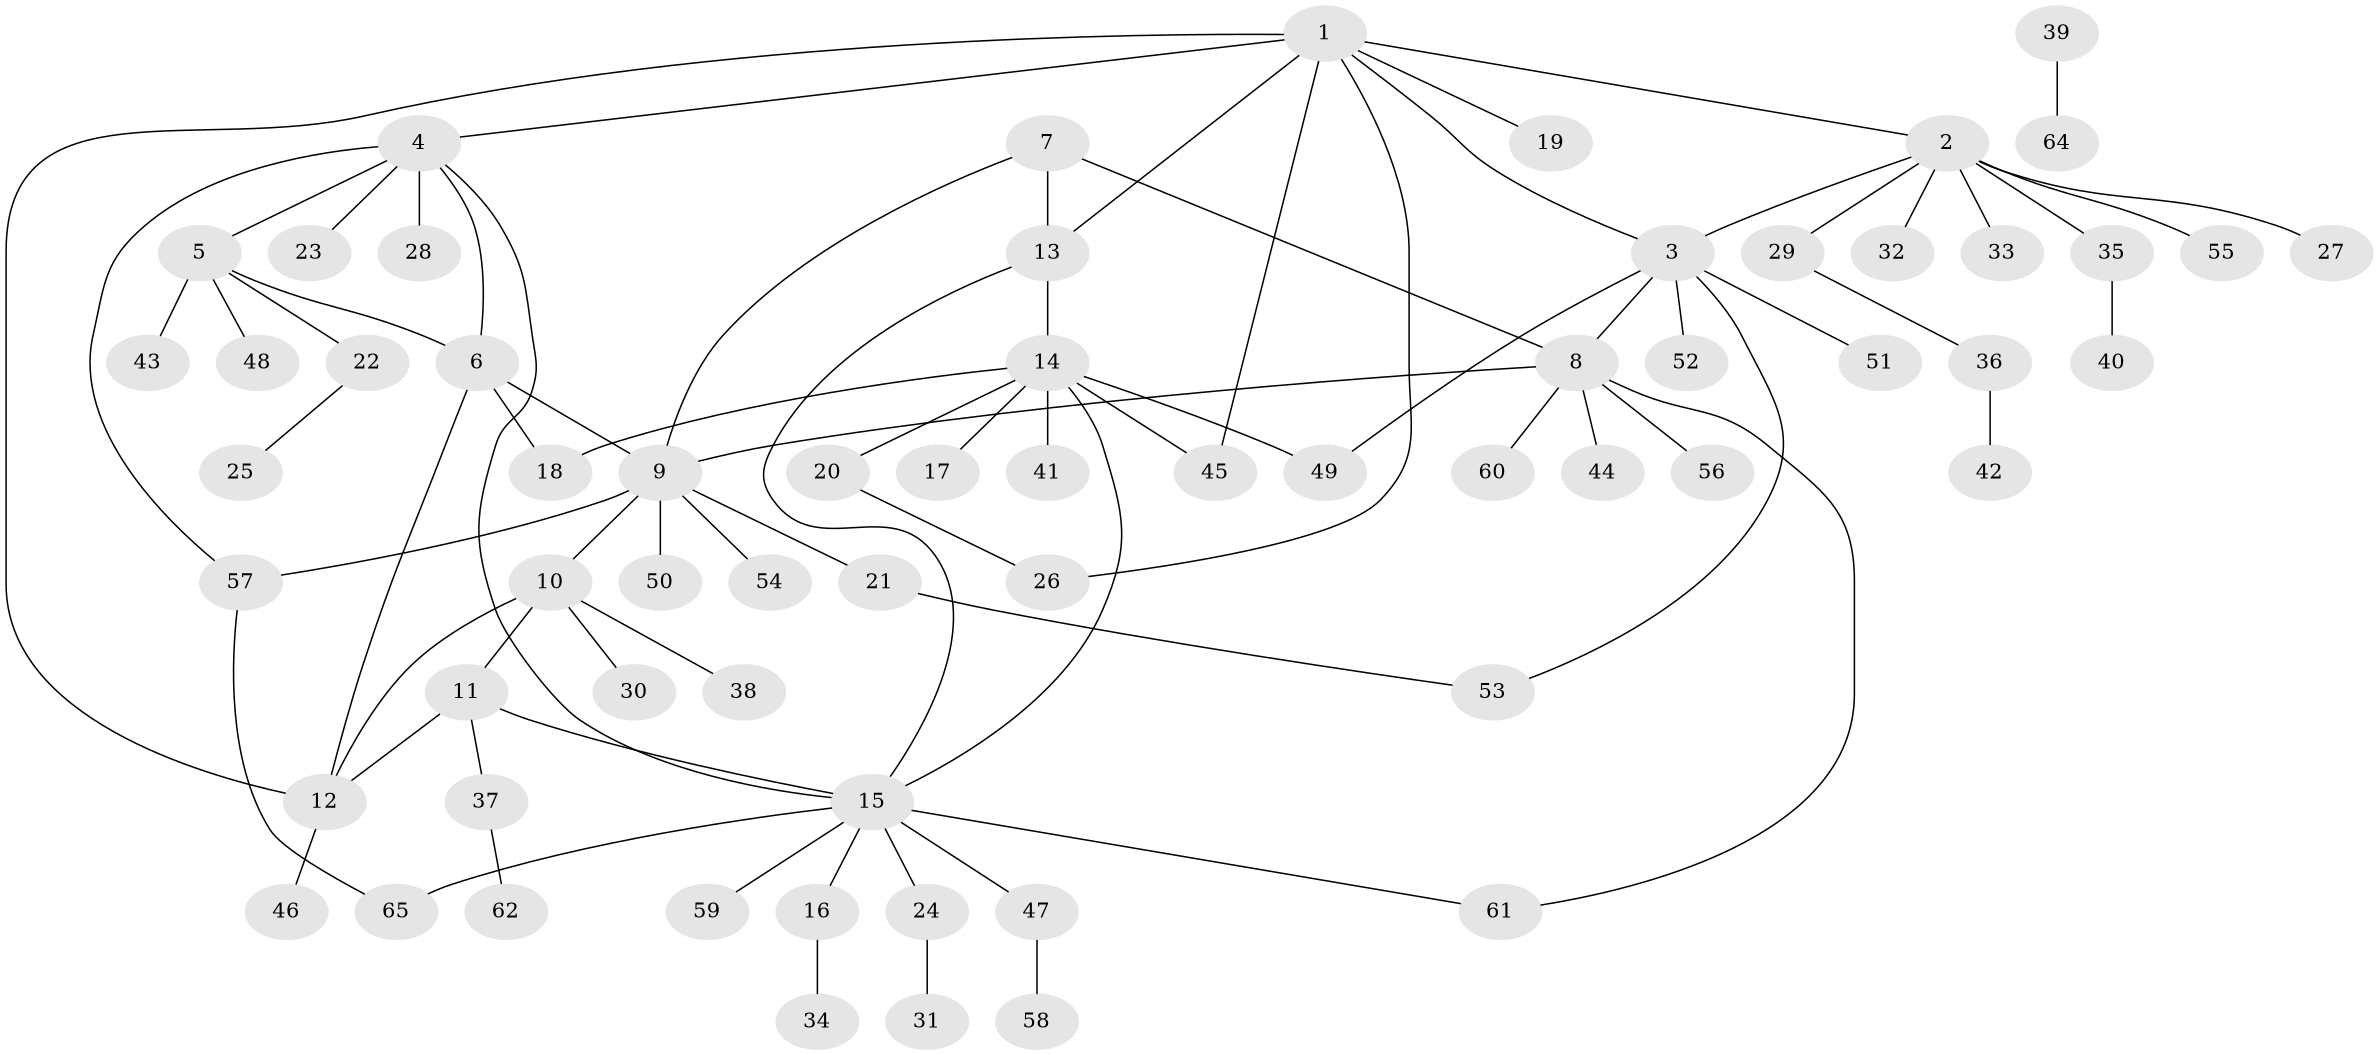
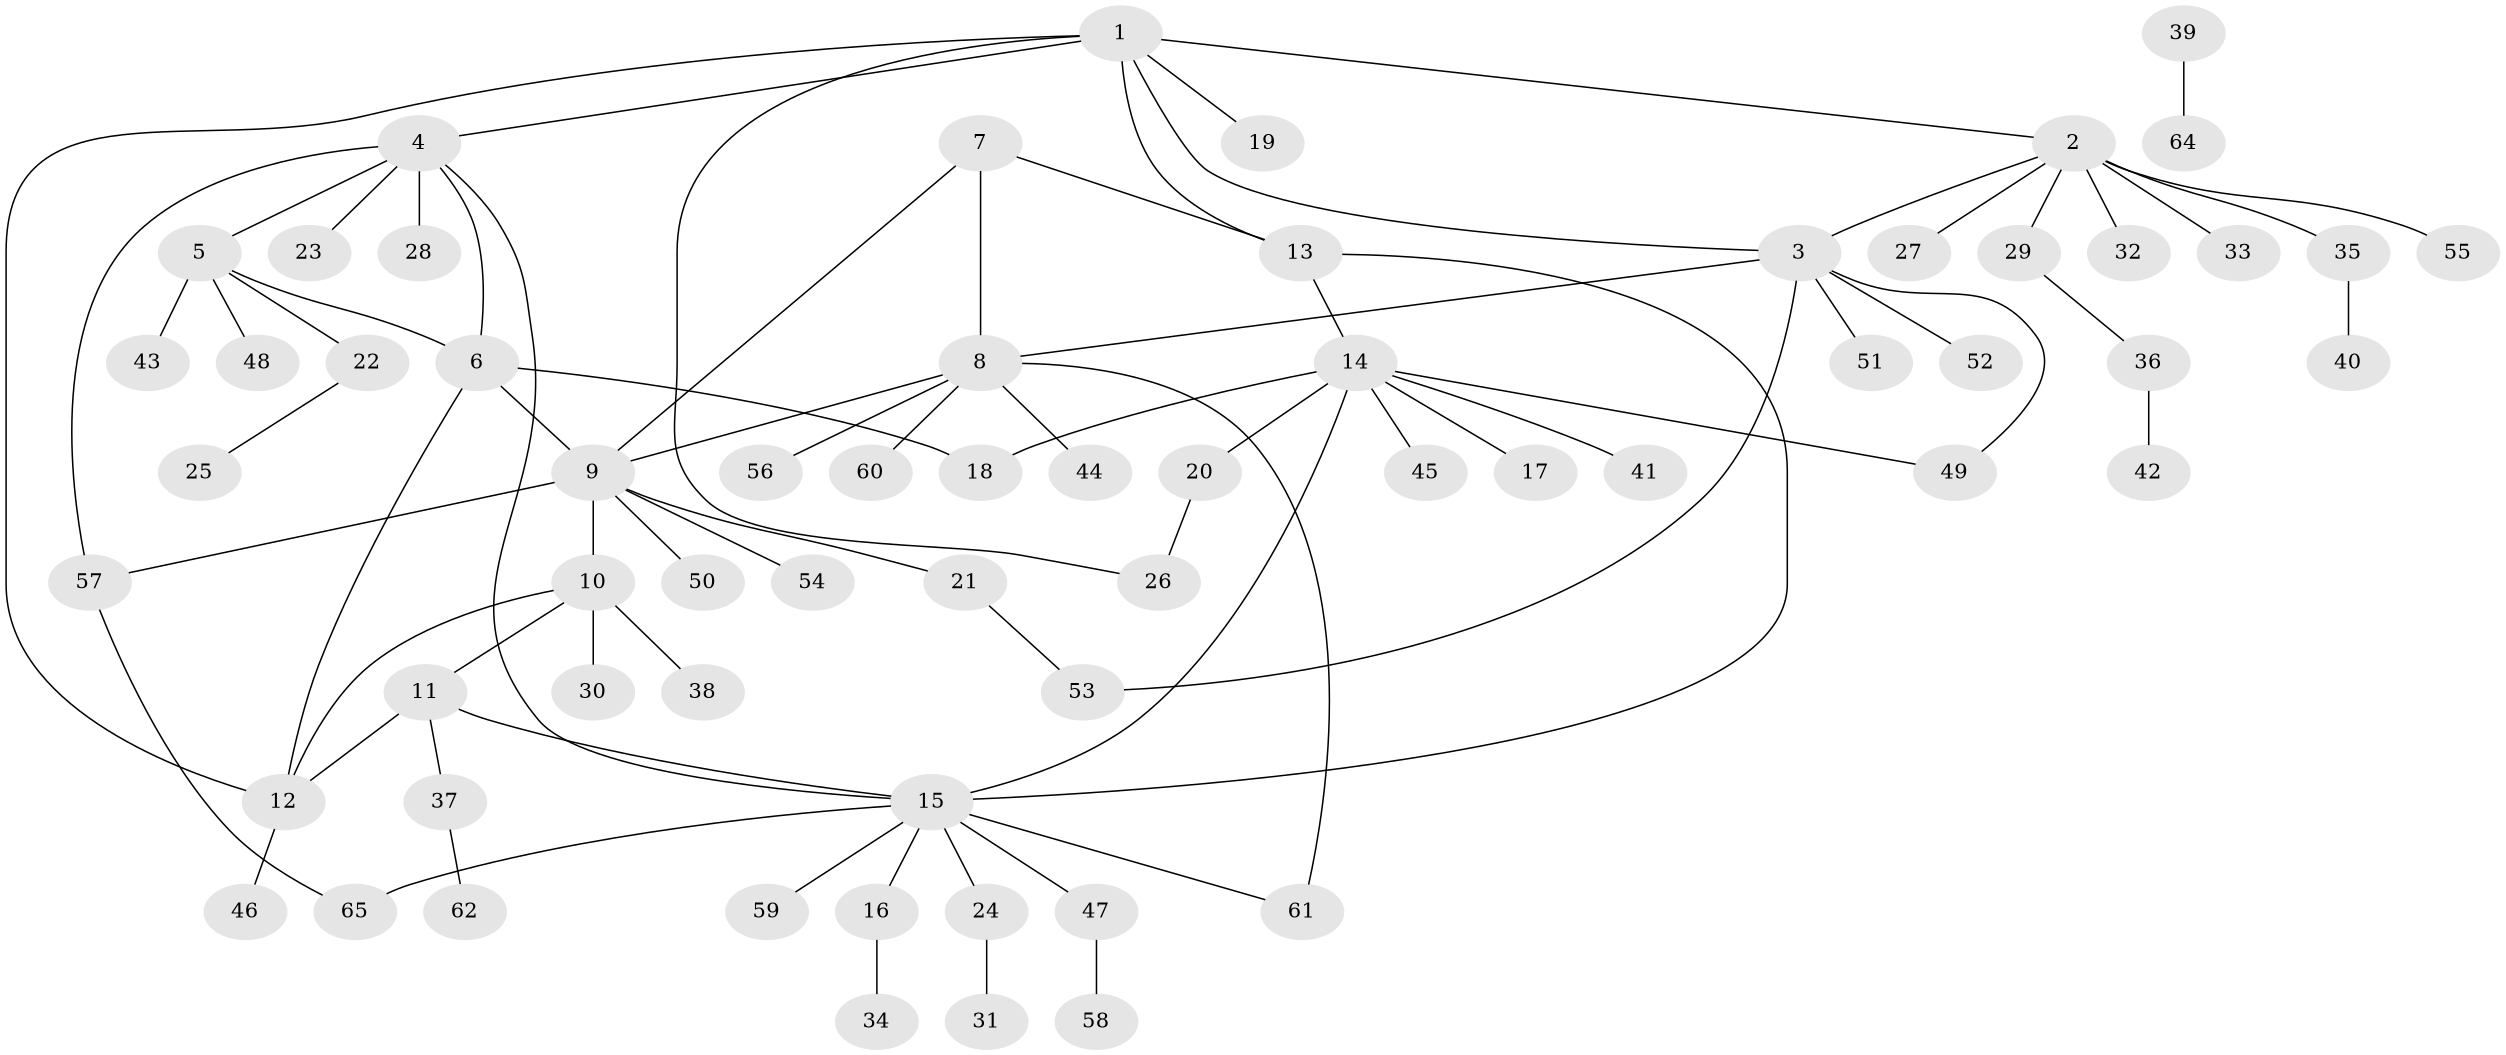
(1270, 253) -> none
